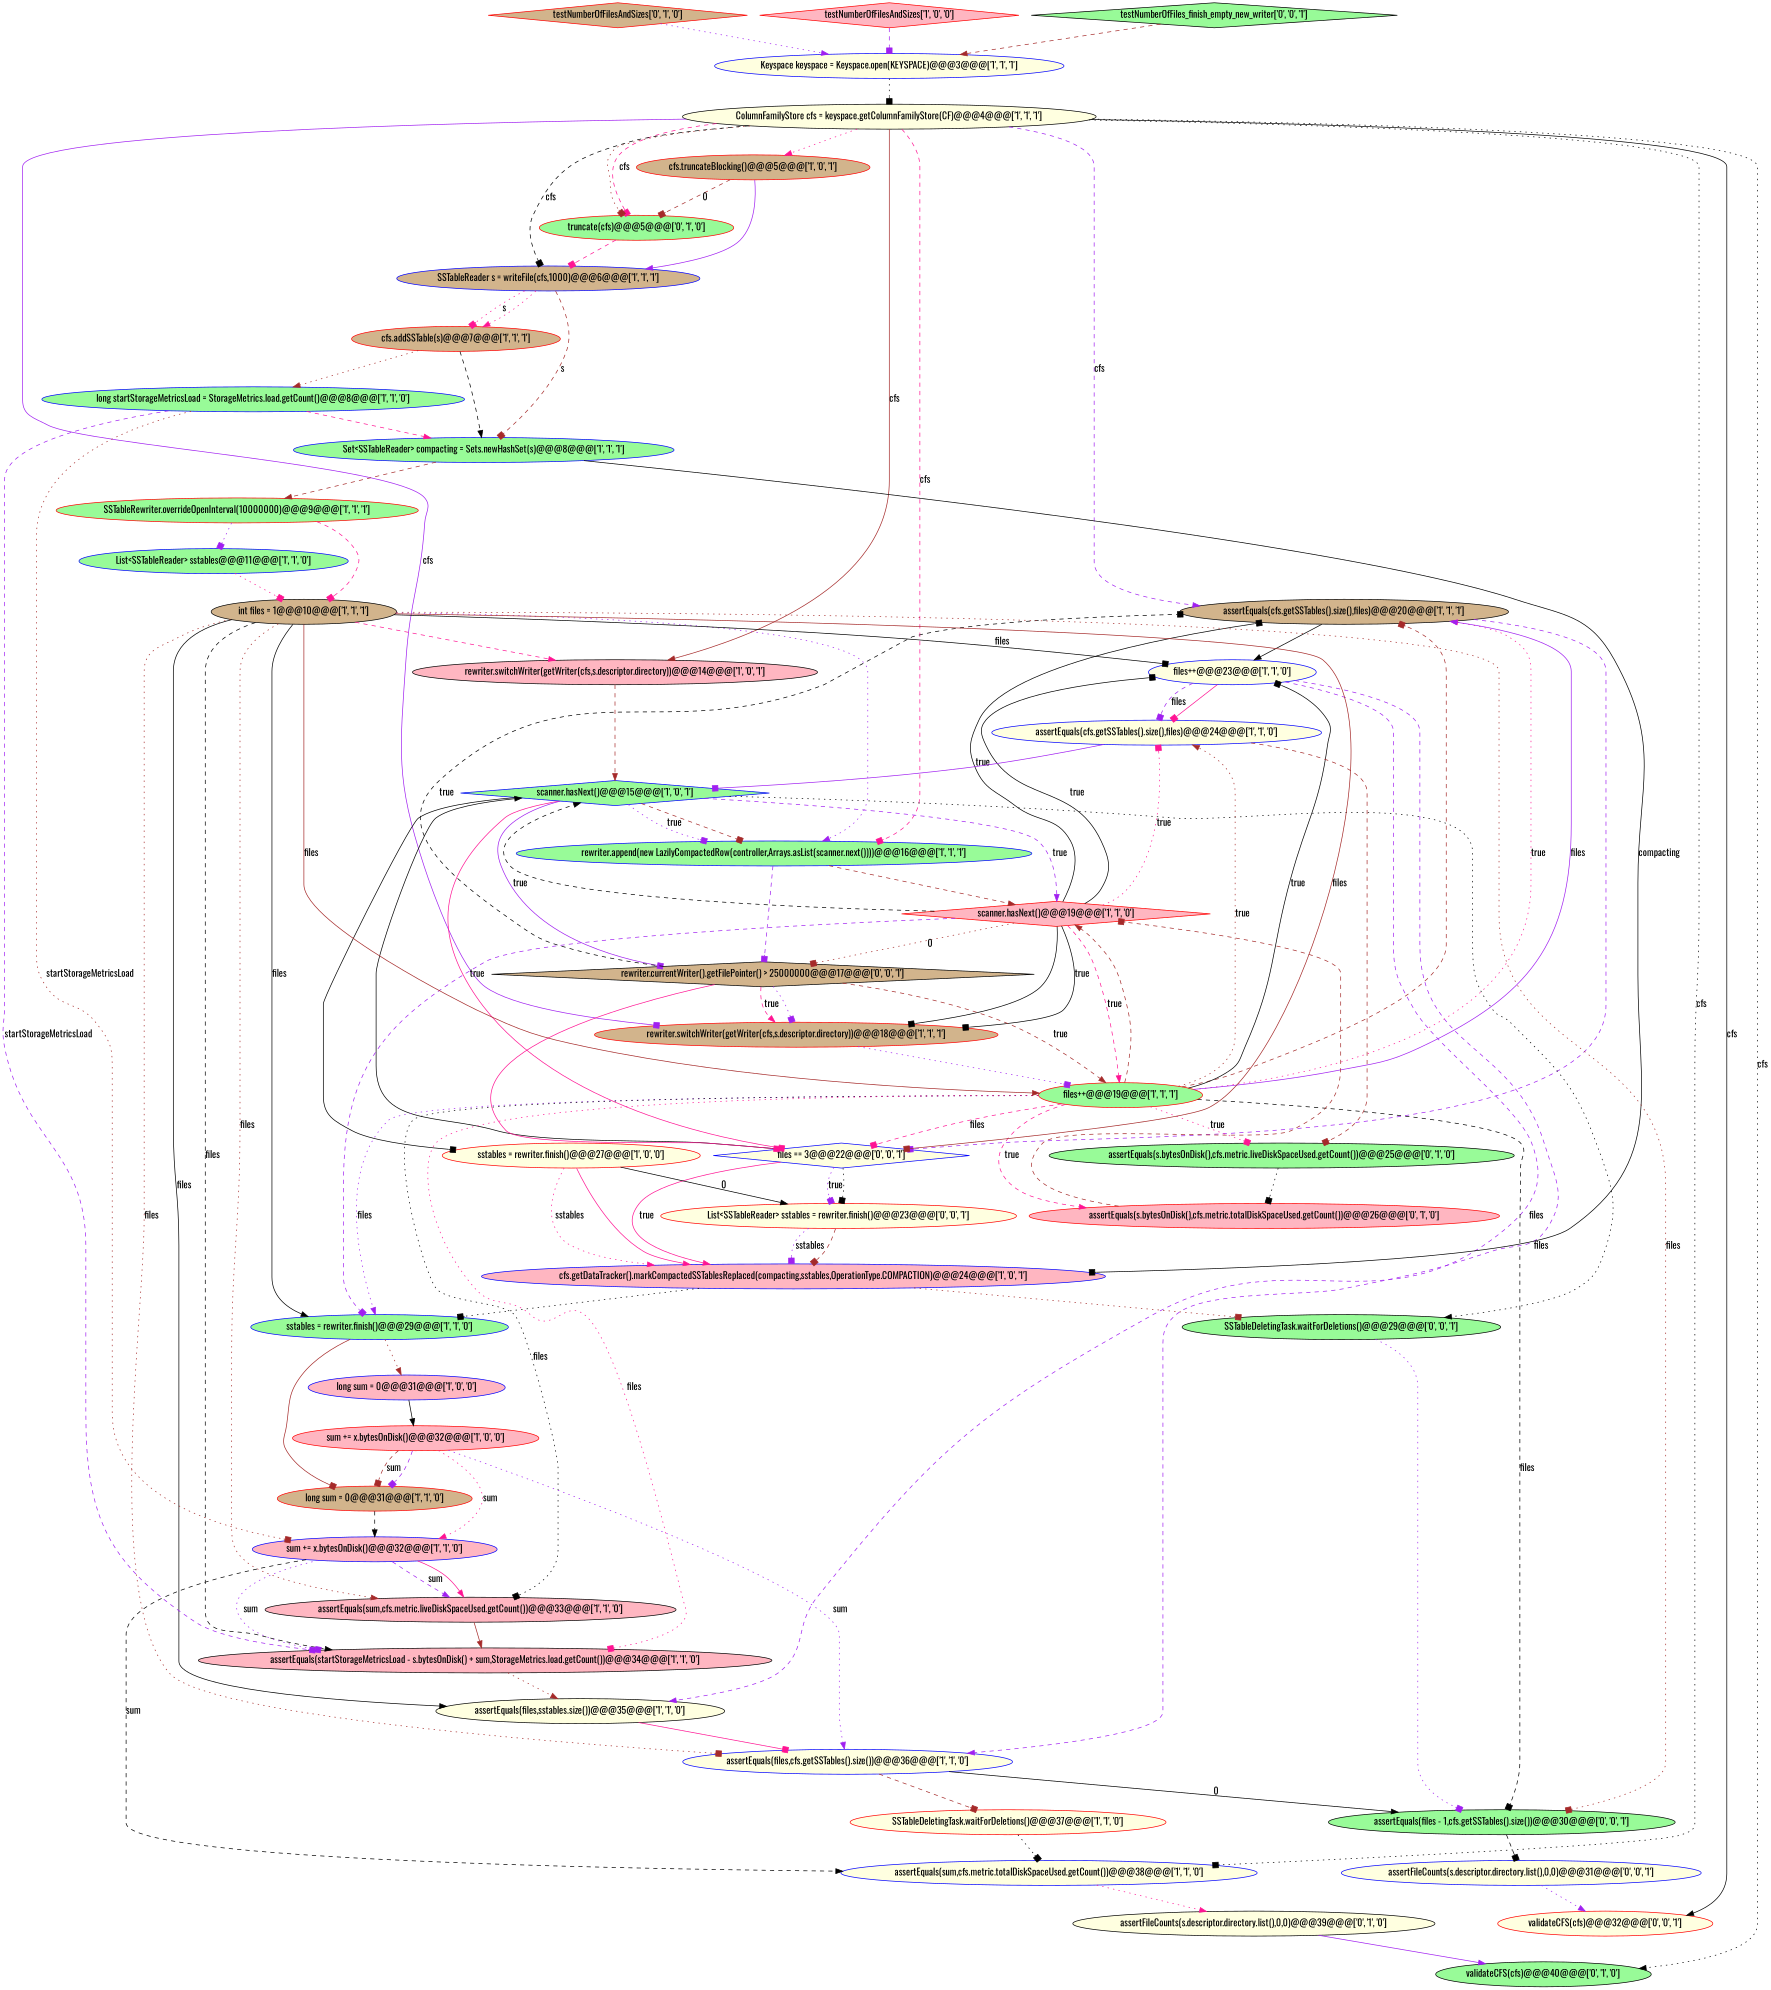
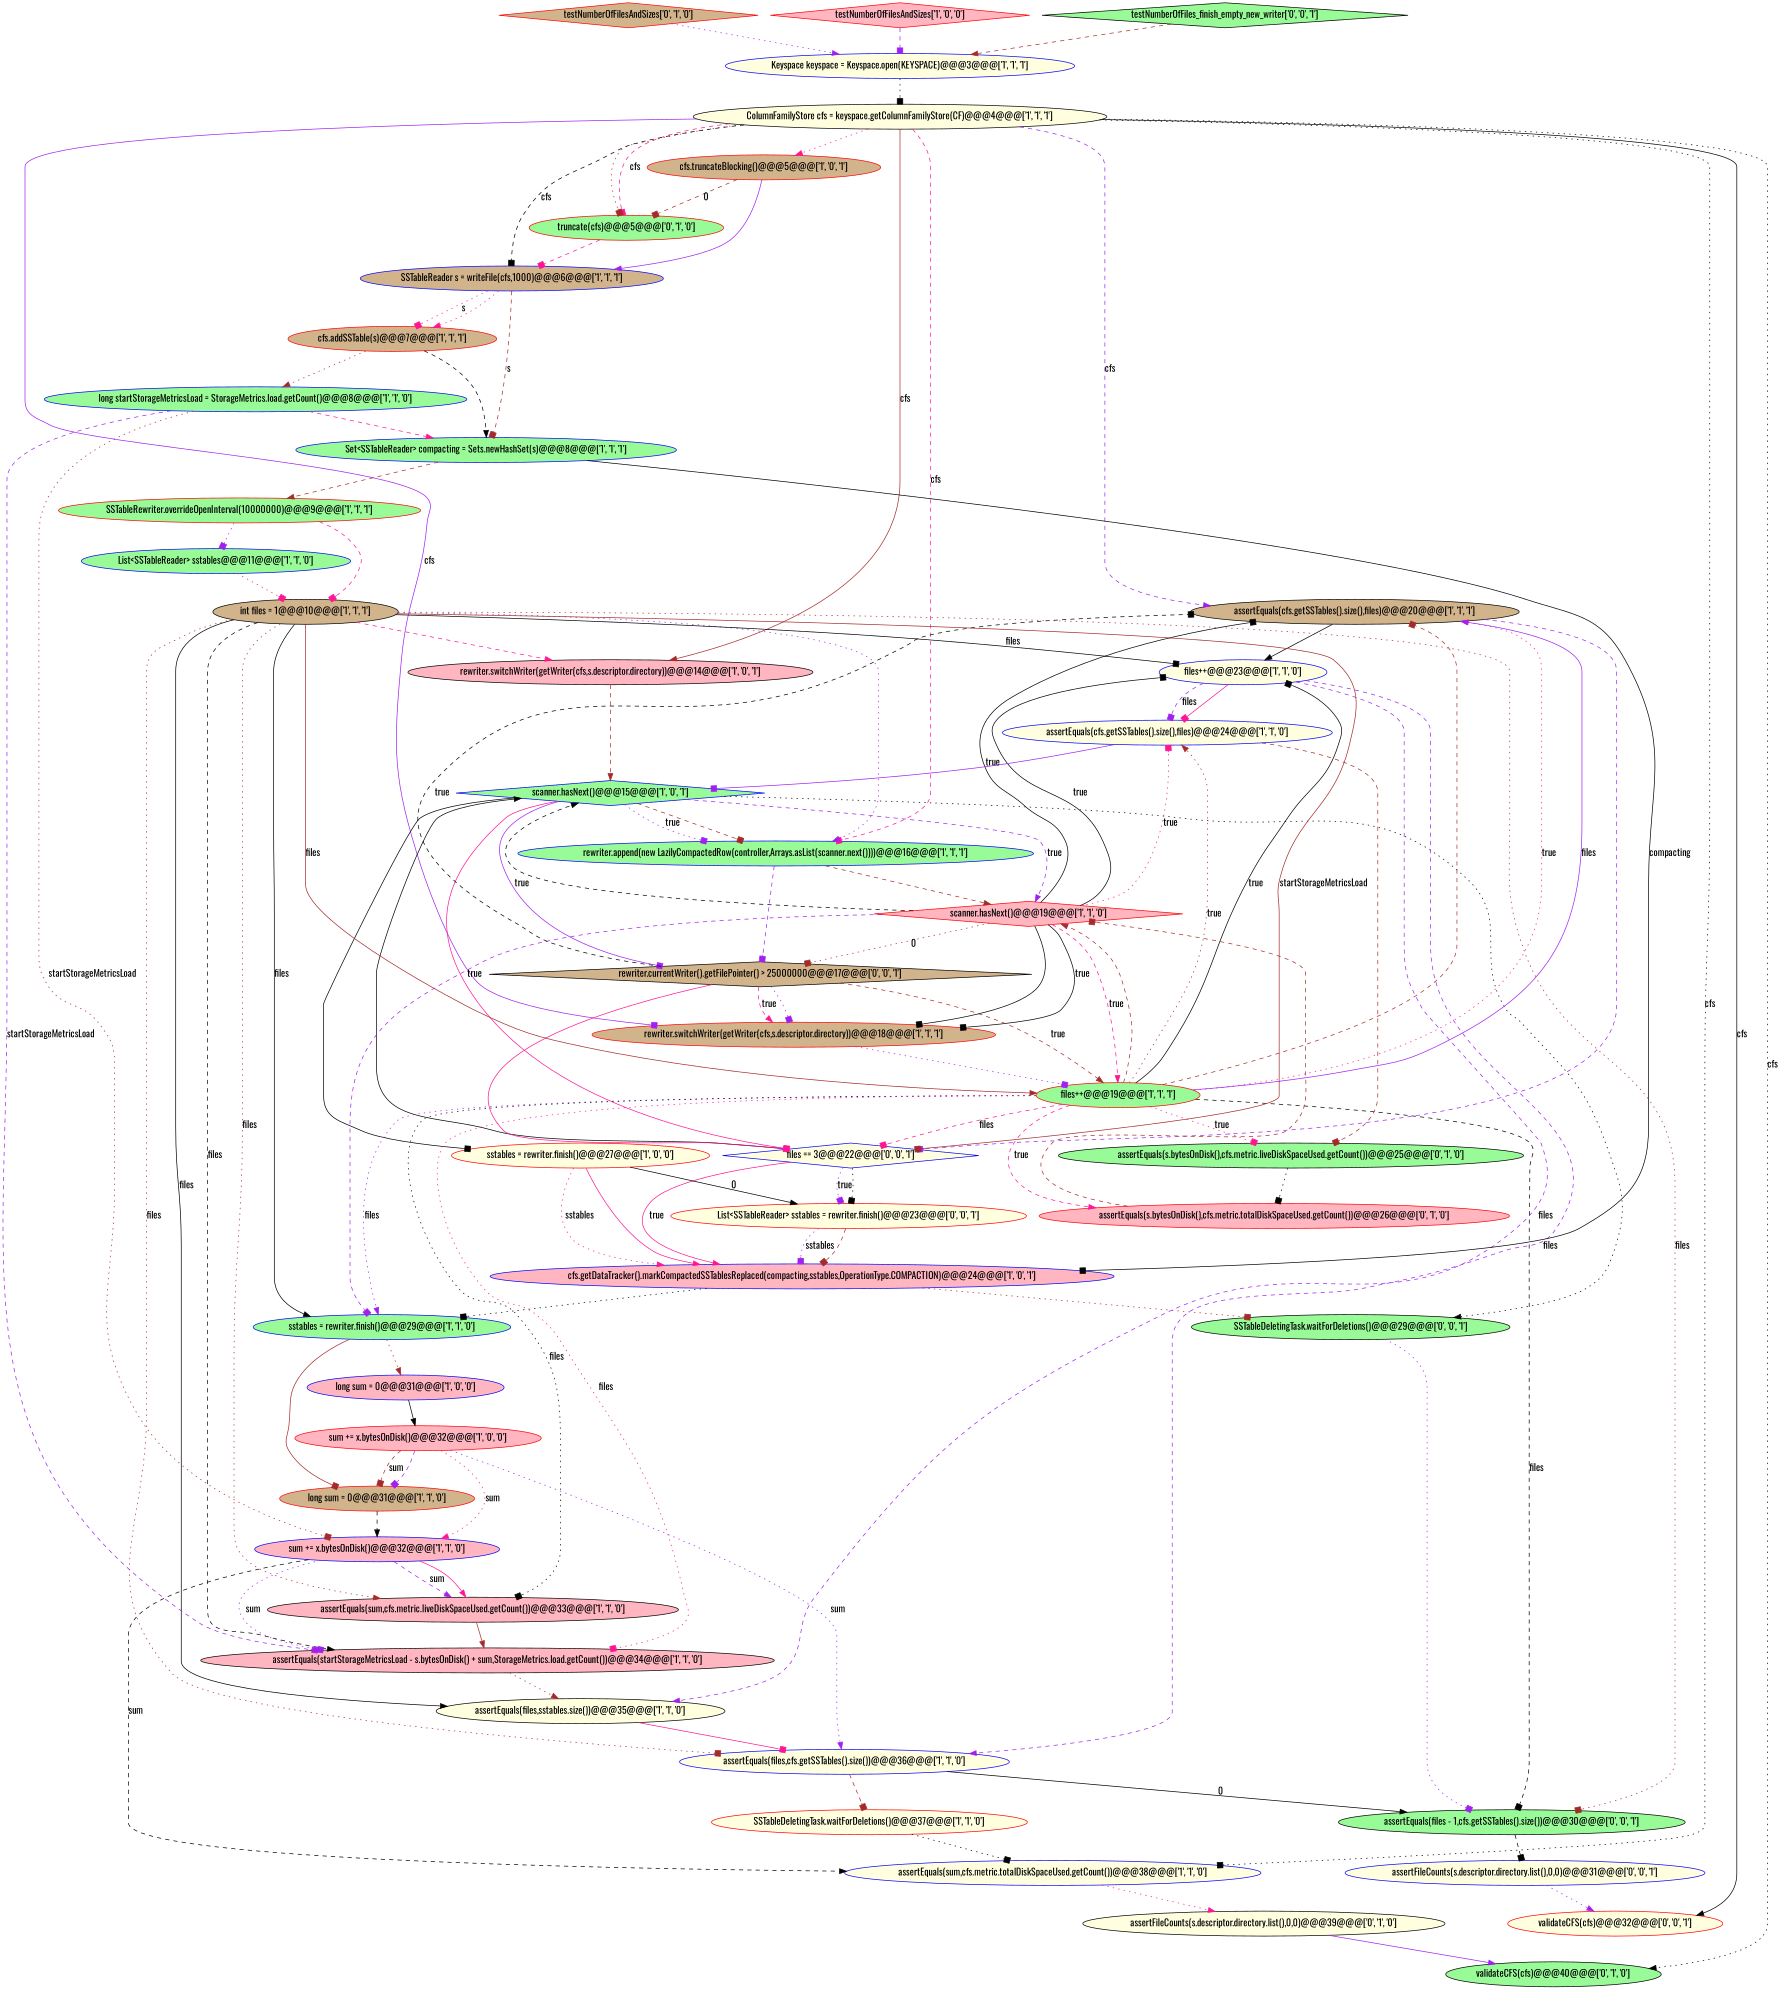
(1340, 884) -> (1324, 884)
